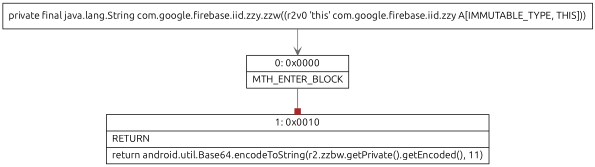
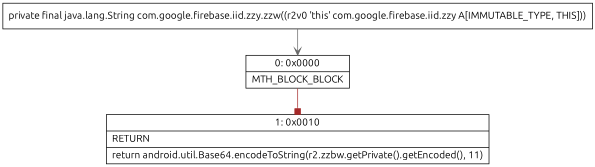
(298, 80) -> (298, 80)
